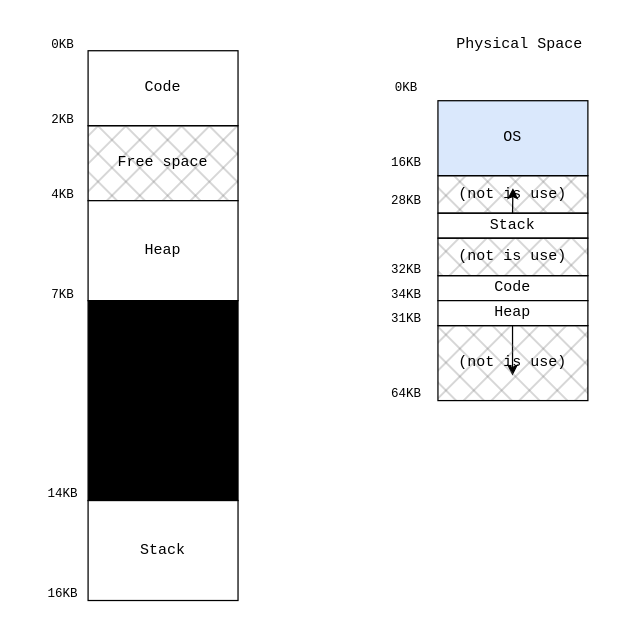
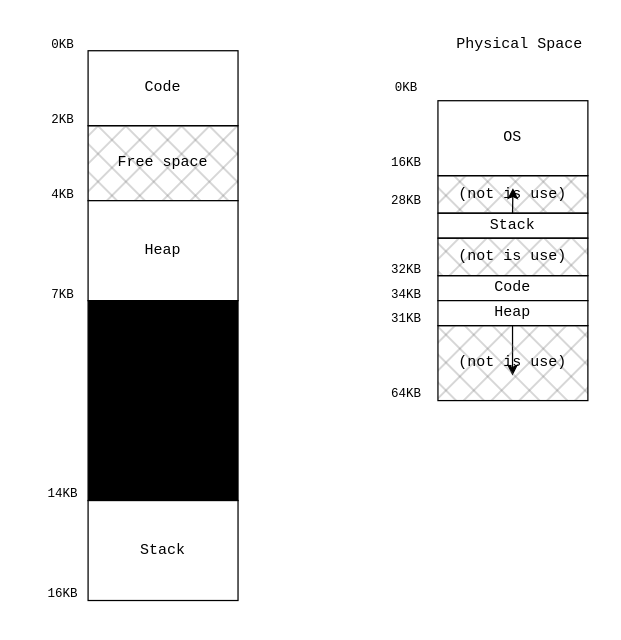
(513, 138) -> (513, 138)
